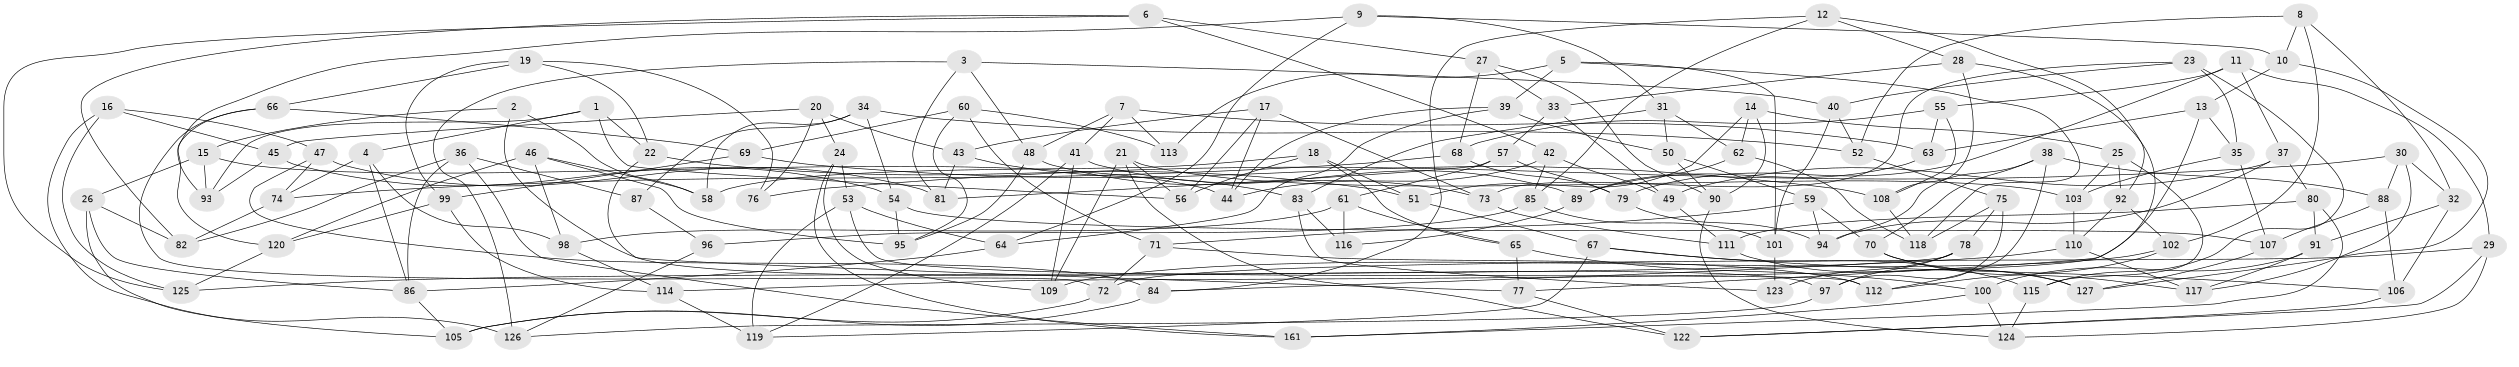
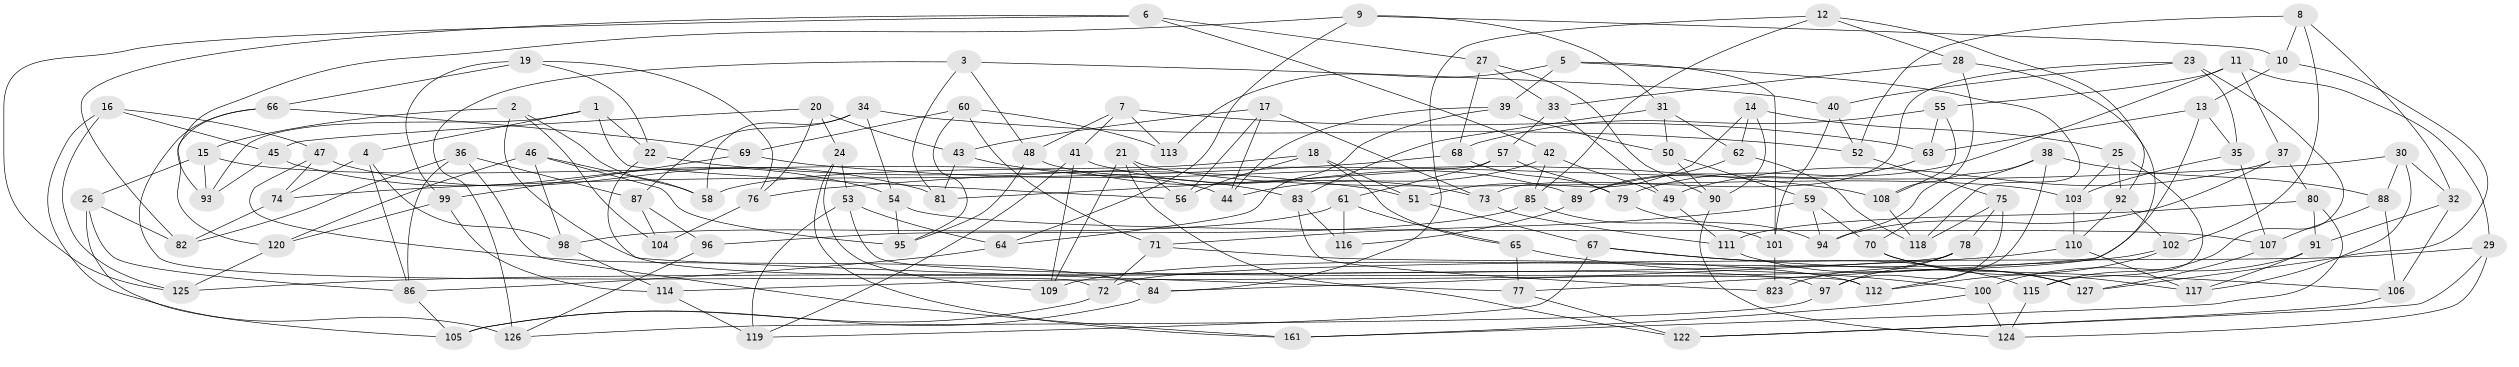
none -> (660, 246)
(1775, 292) -> (1775, 292)
